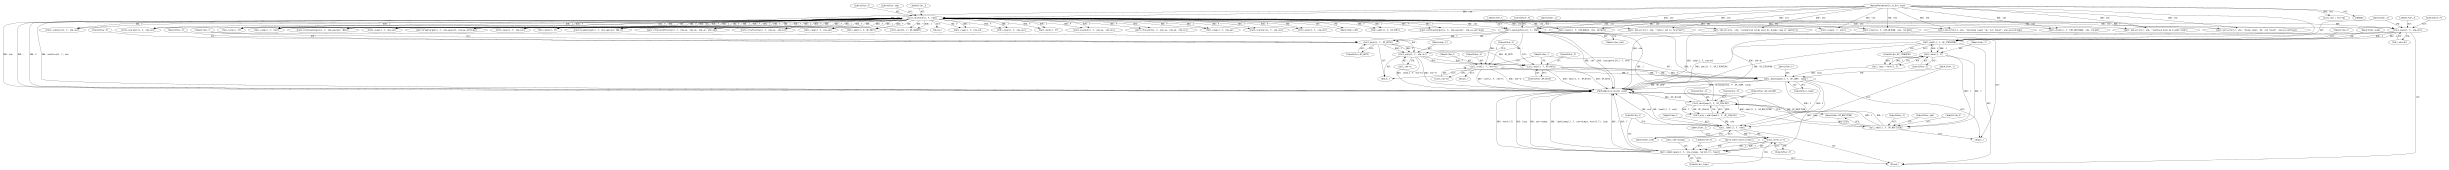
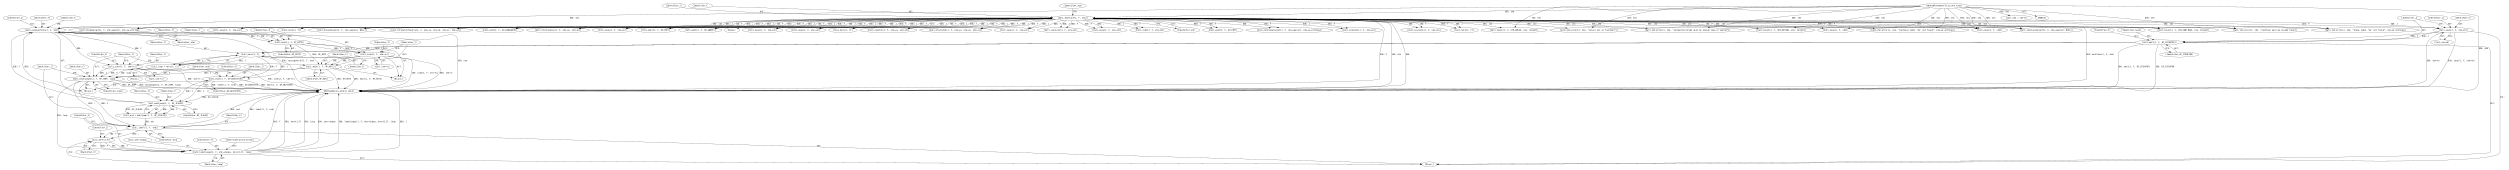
none -> (500, 30)
(1778, 111) -> (188, 107)
(1845, 122) -> (207, 85)
(1858, 122) -> (224, 85)
